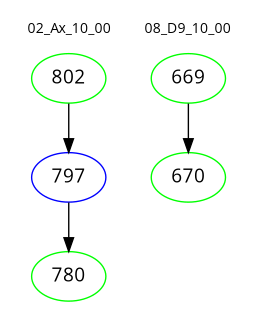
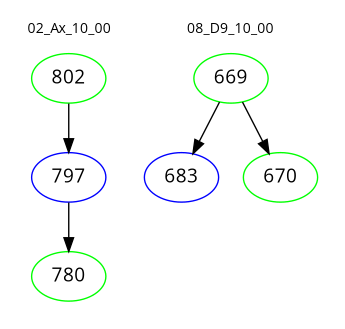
none -> (182, 177)
